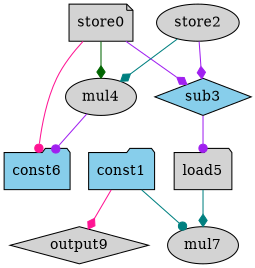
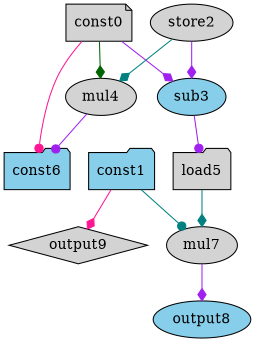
(101, 23) -> (99, 23)
(203, 97) -> (192, 97)
none -> (202, 319)
